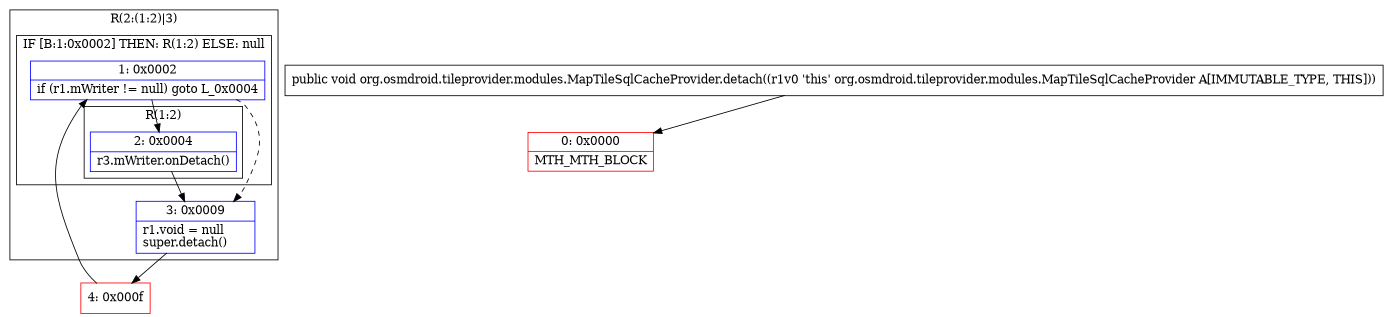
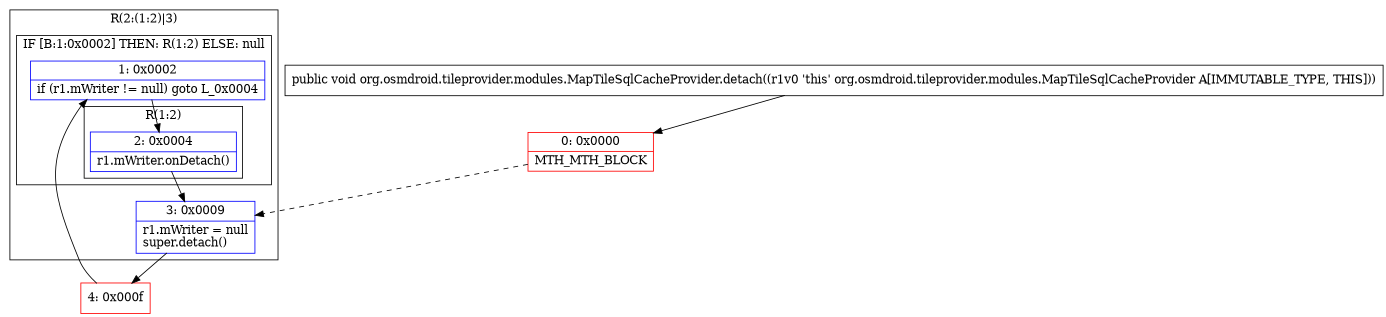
(259, 145) -> (396, 189)
(163, 161) -> (163, 161)
(184, 231) -> (196, 231)
